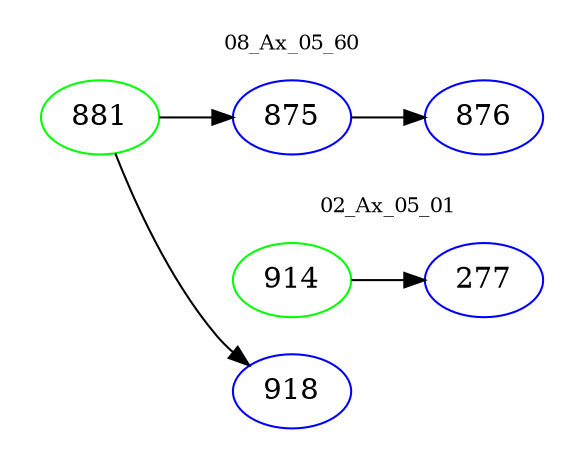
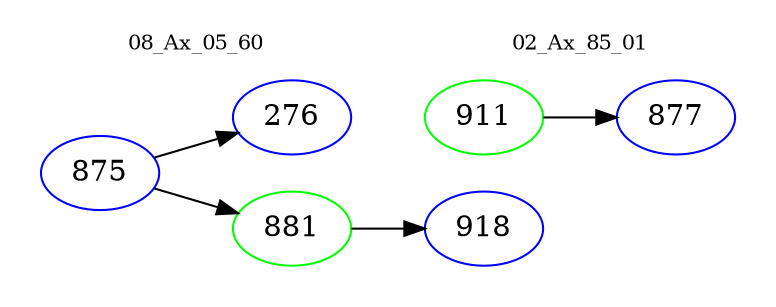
(186, 117) -> (186, 198)
(484, 117) -> (292, 117)
(388, 207) -> (580, 44)
(292, 280) -> (484, 117)
(484, 280) -> (676, 117)
